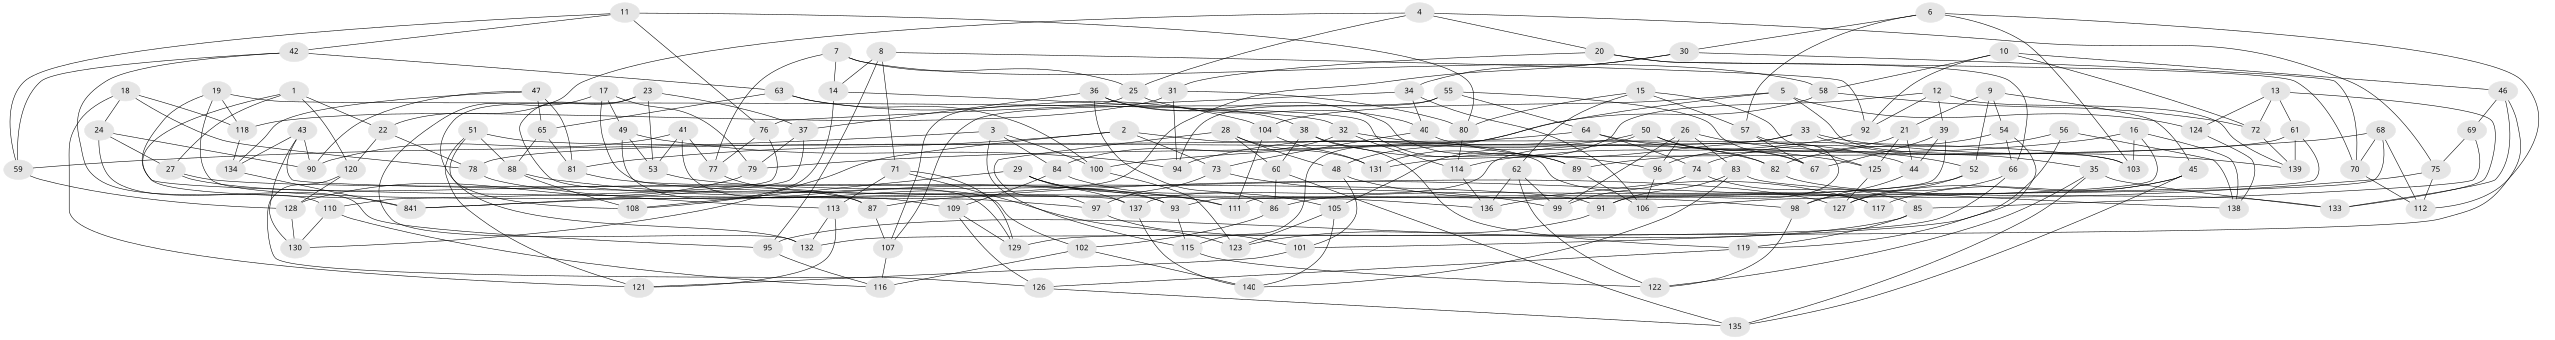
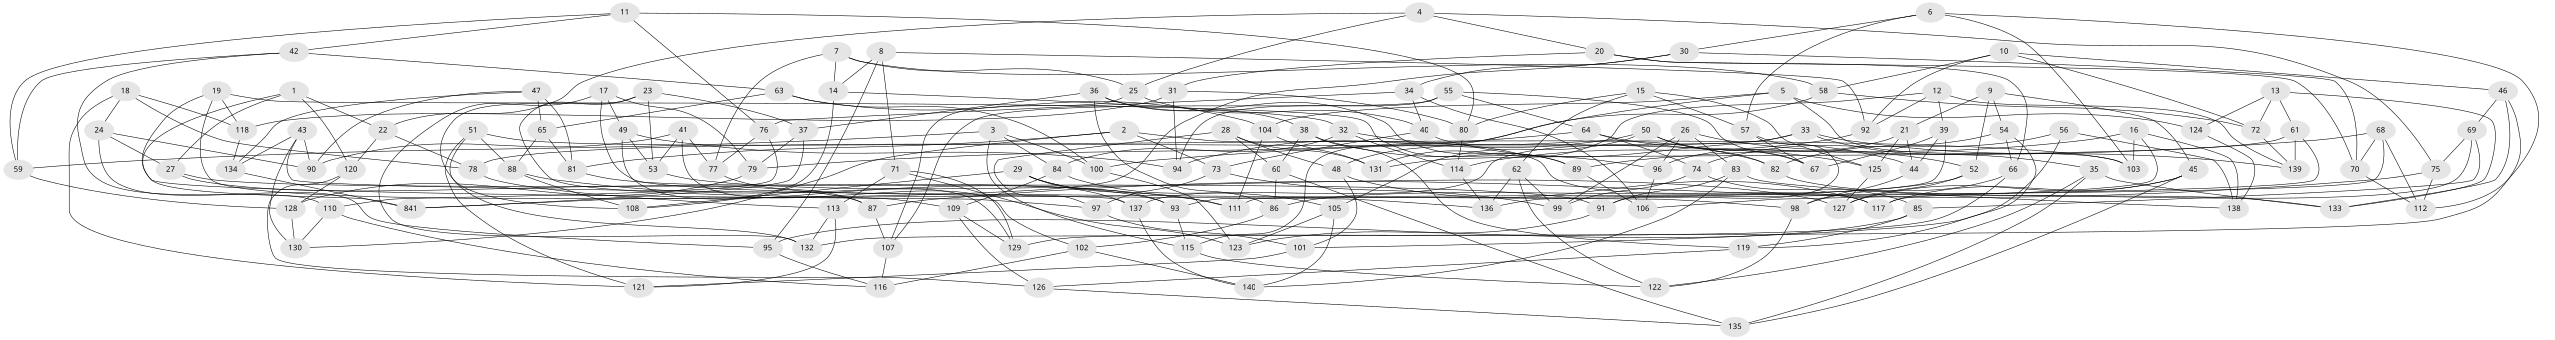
none -> (2287, 198)
